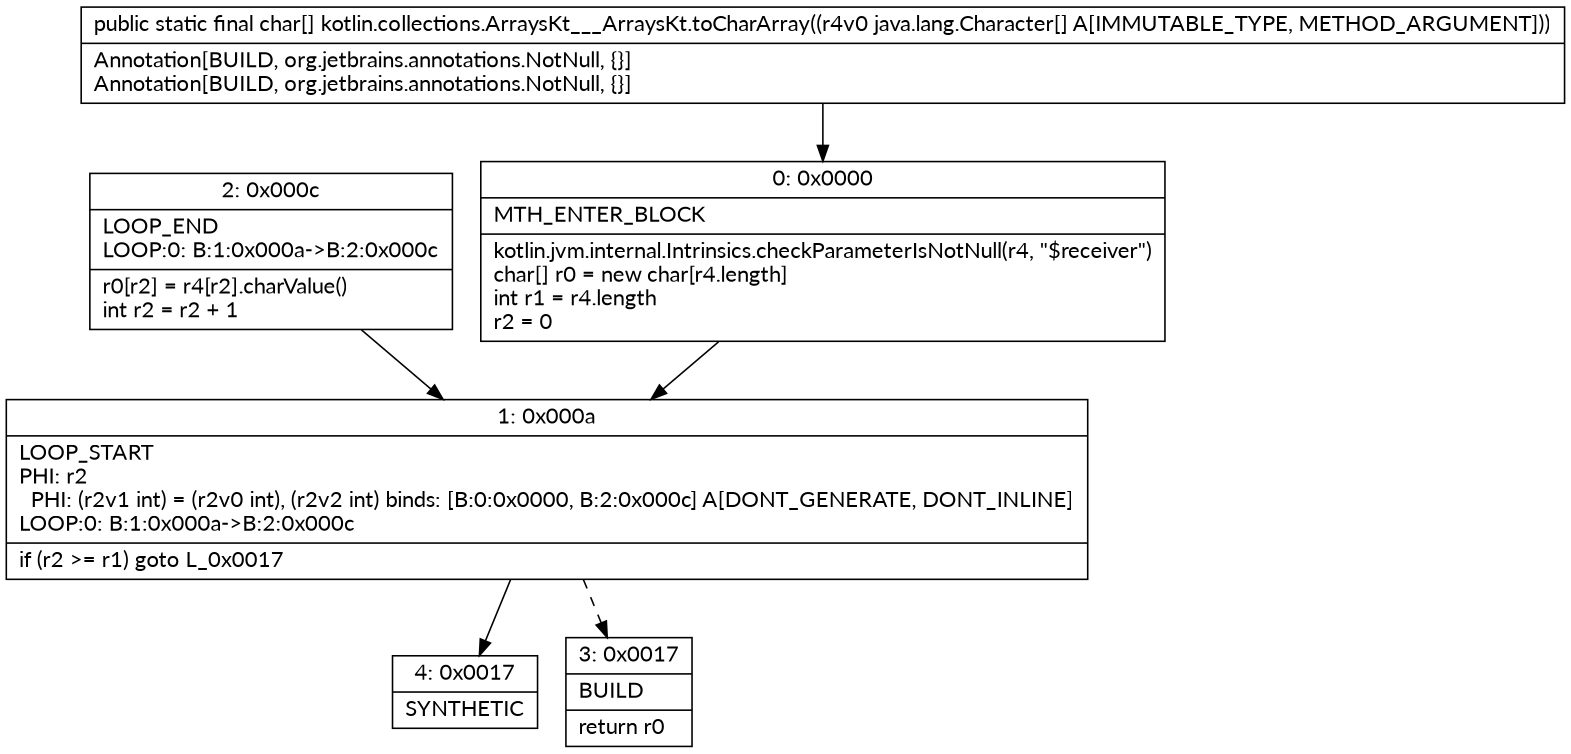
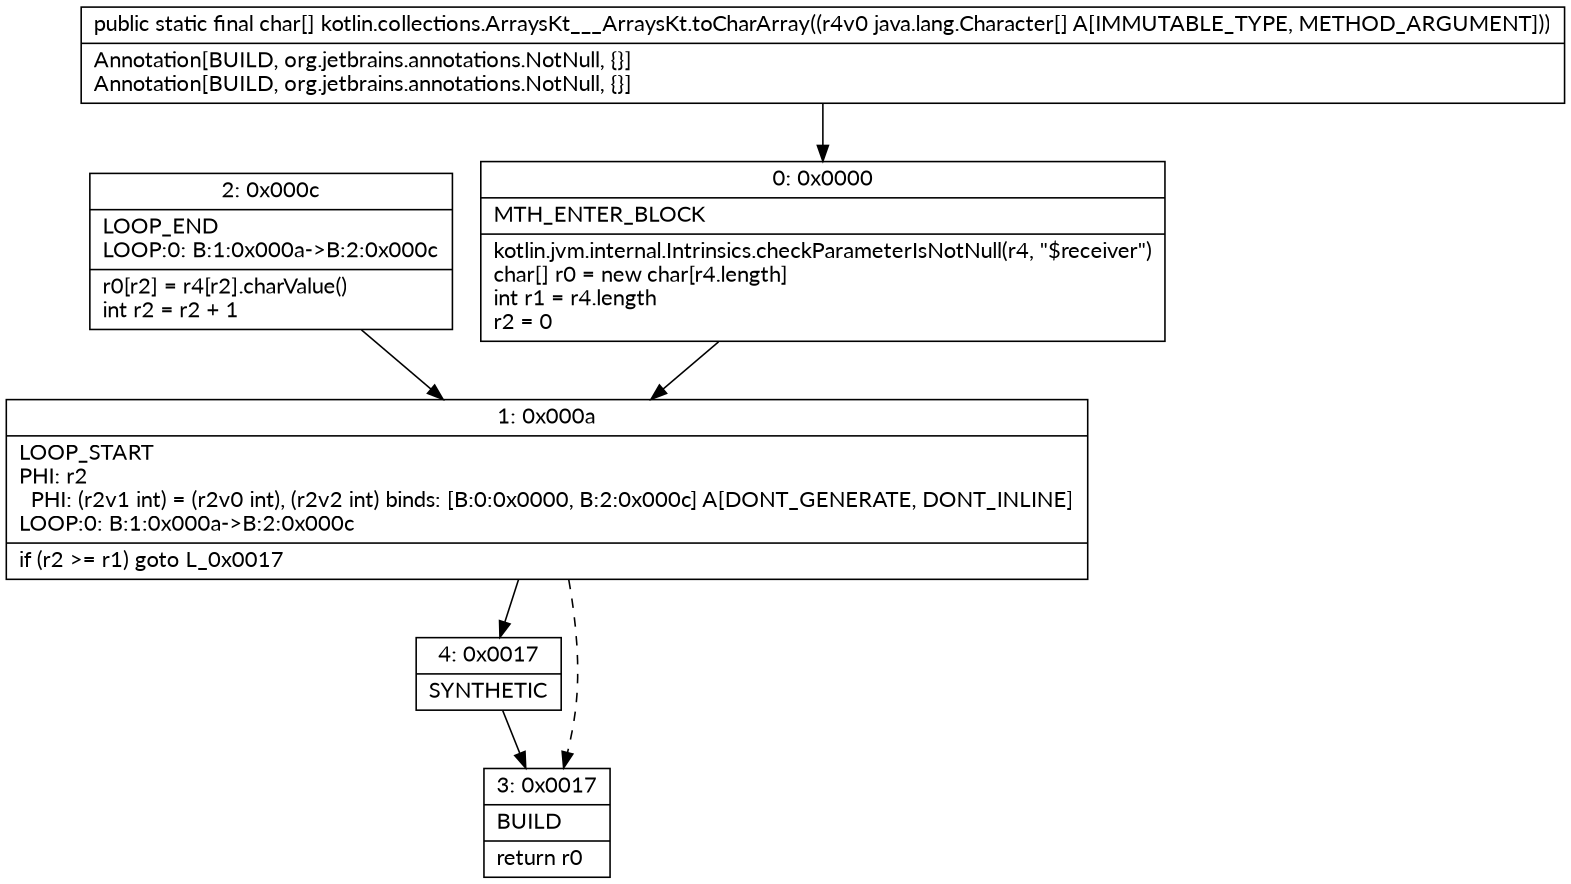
none -> (511, 732)
